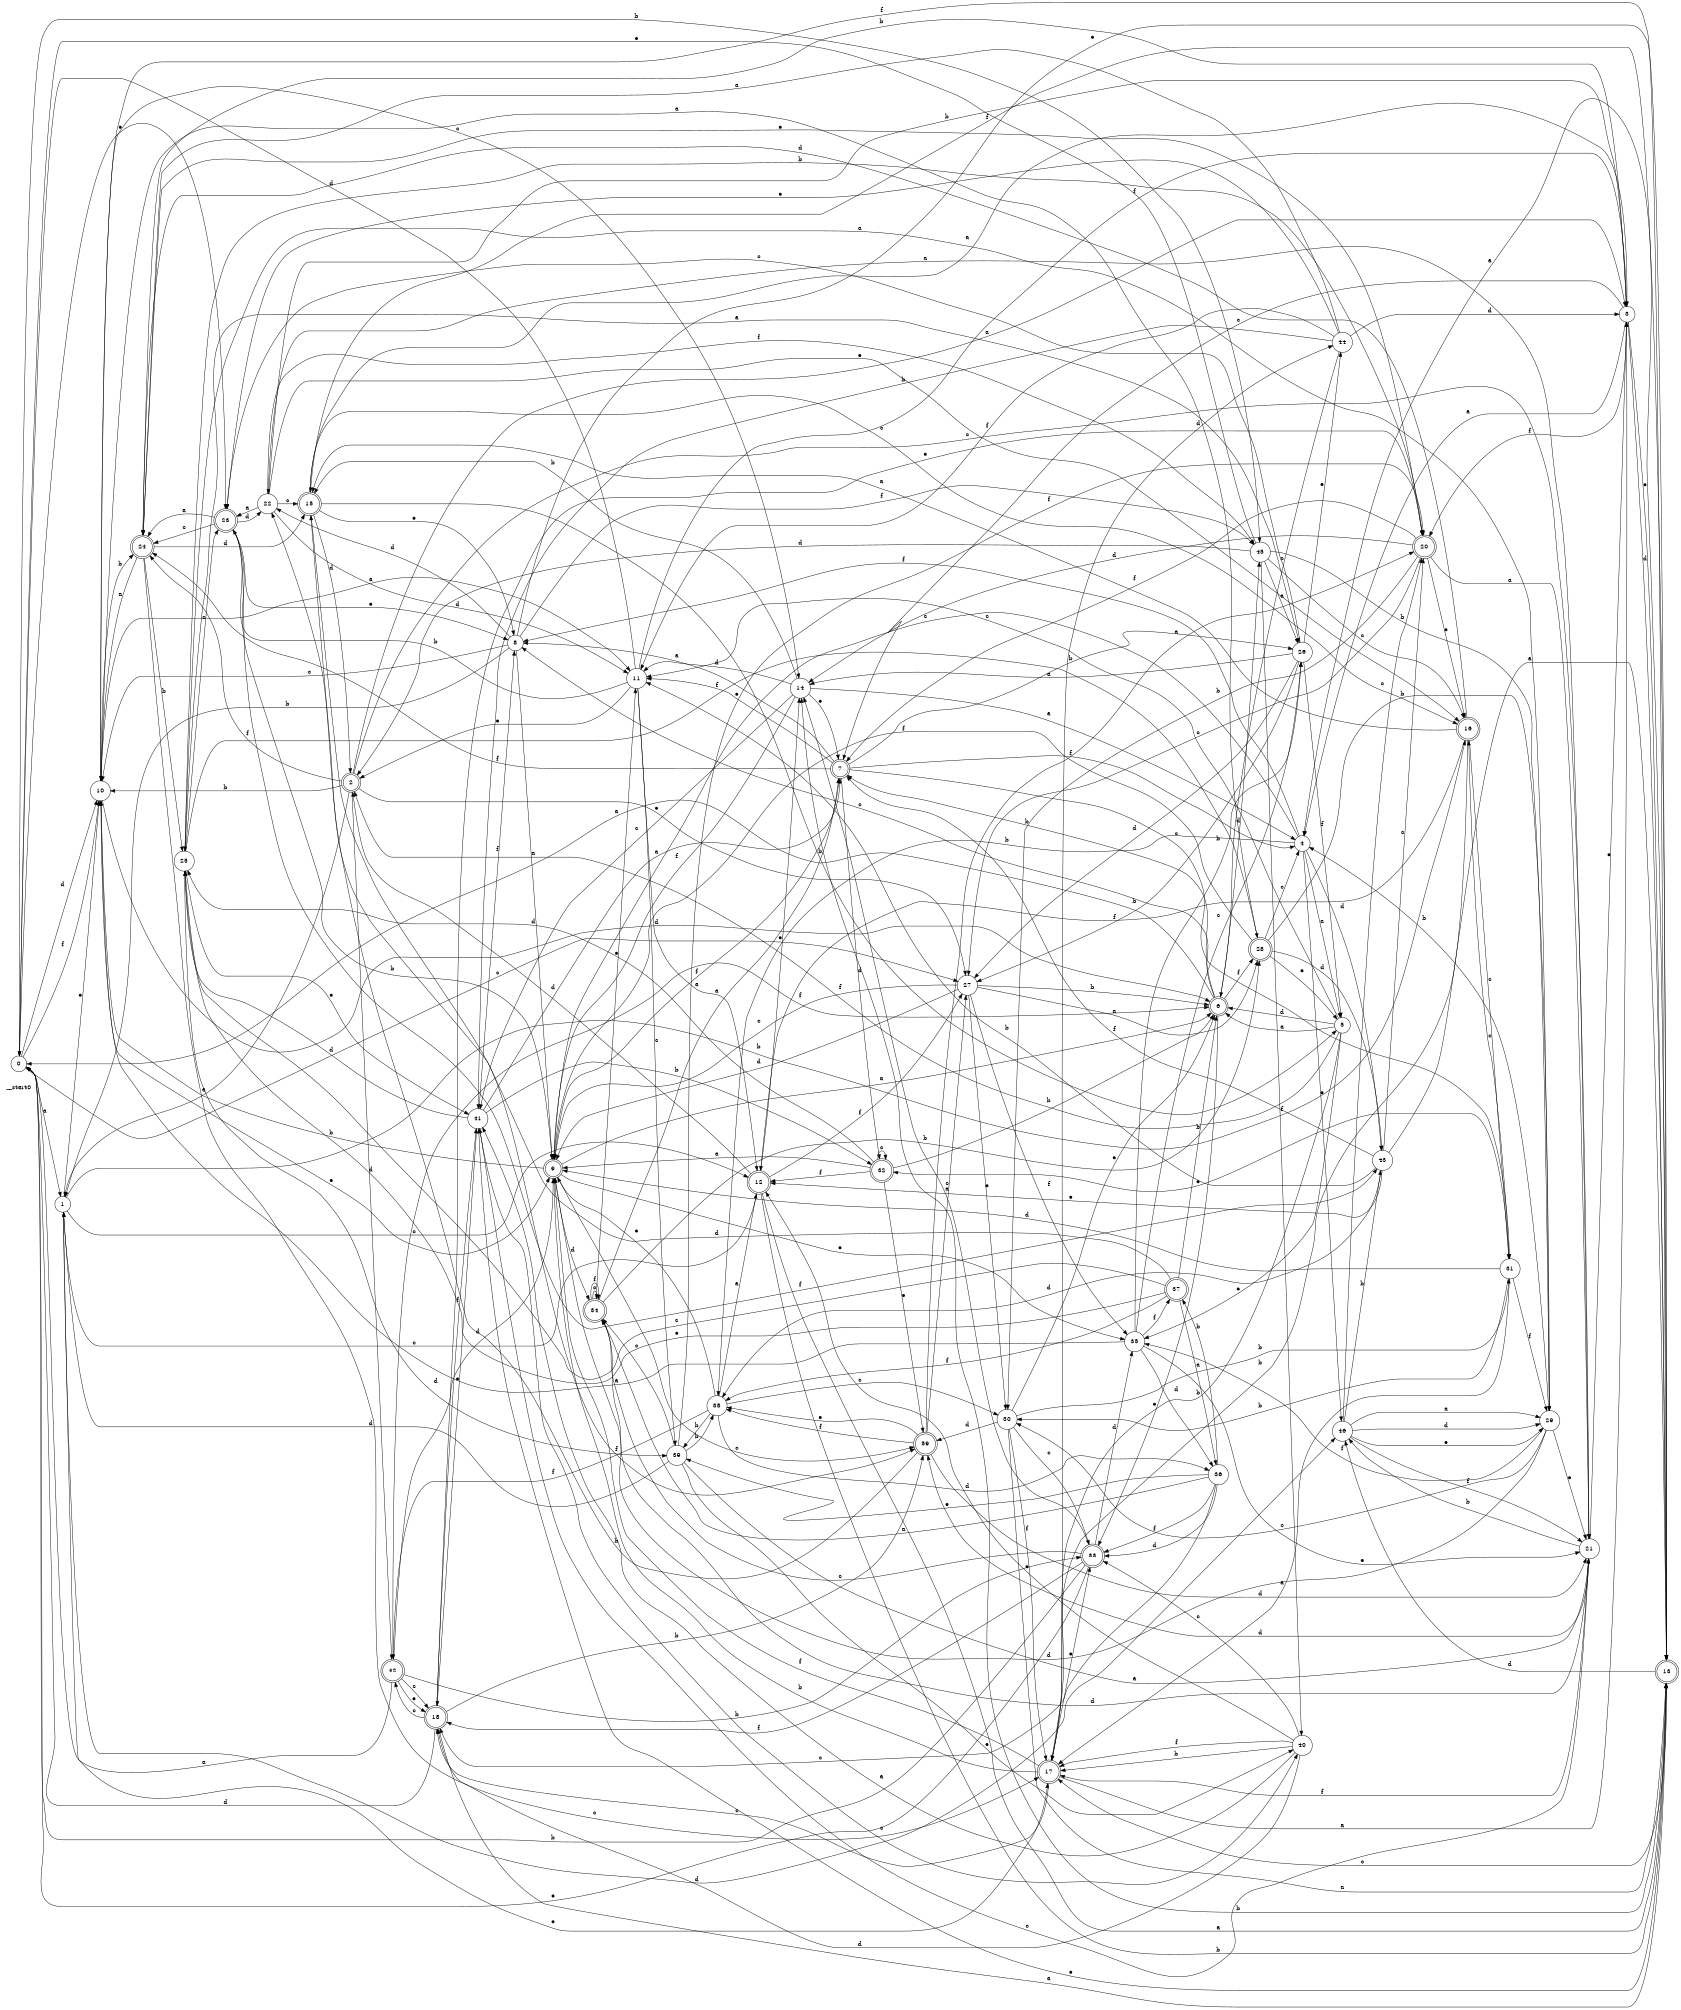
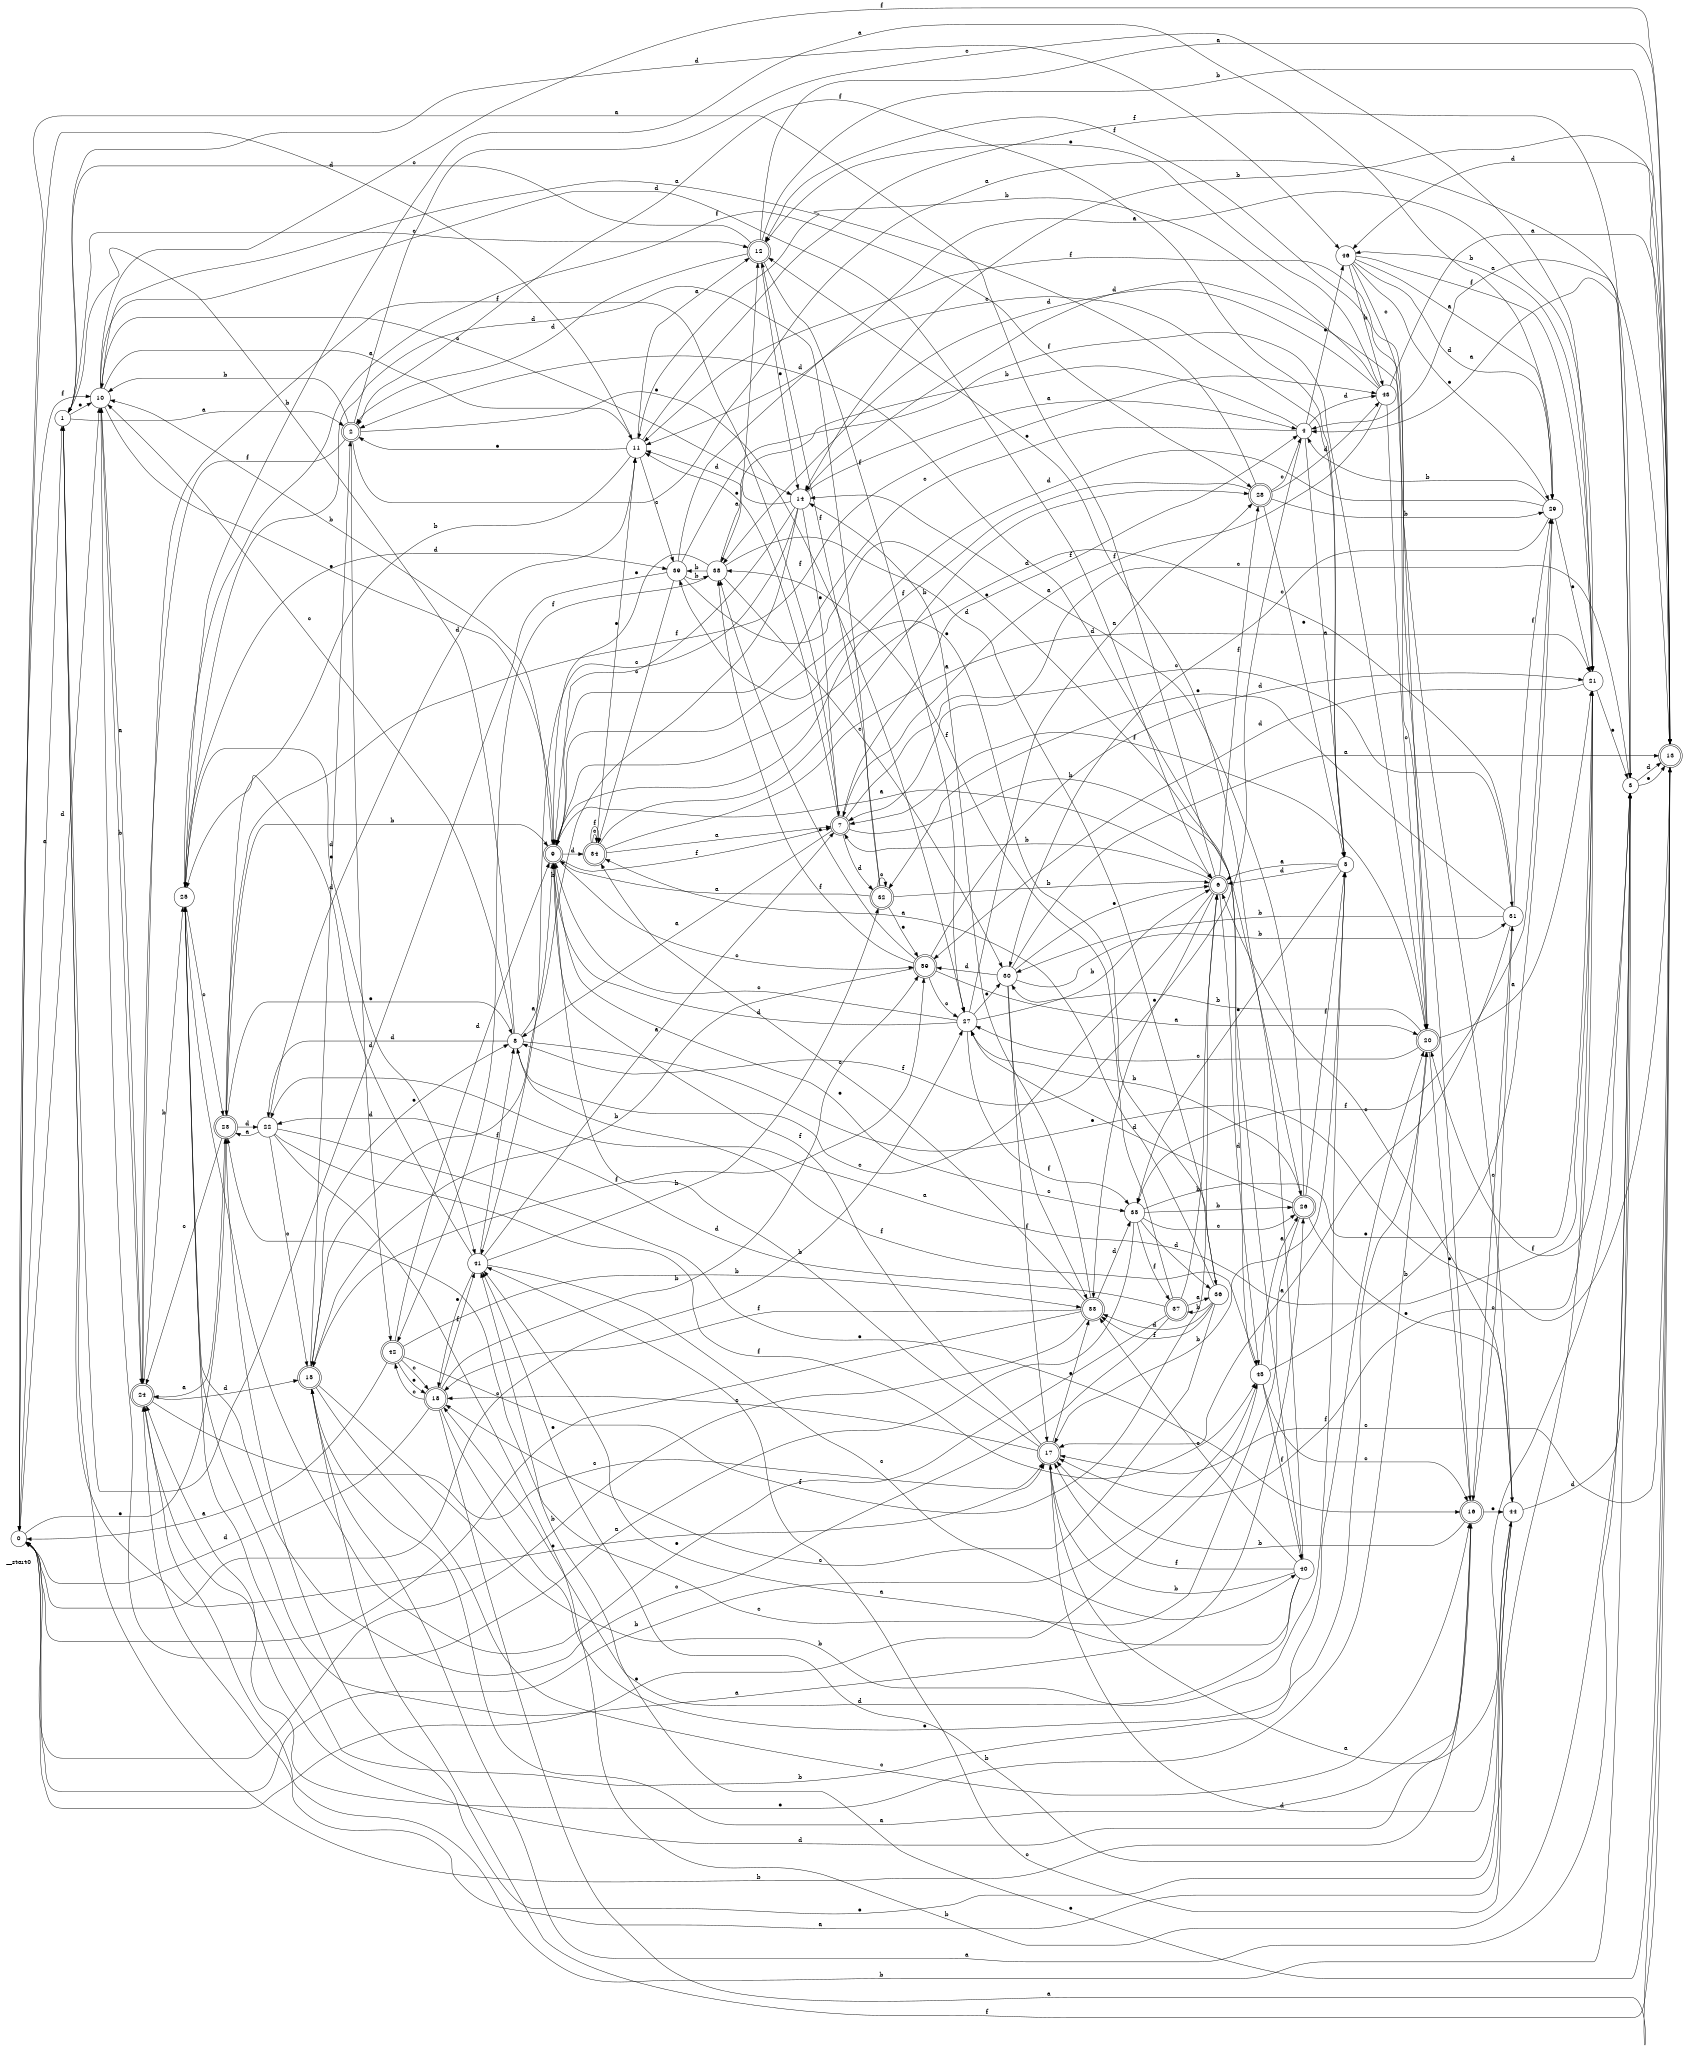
(1302, 652) -> (1304, 1207)
(260, 1035) -> (206, 413)
none -> (1491, 1512)
